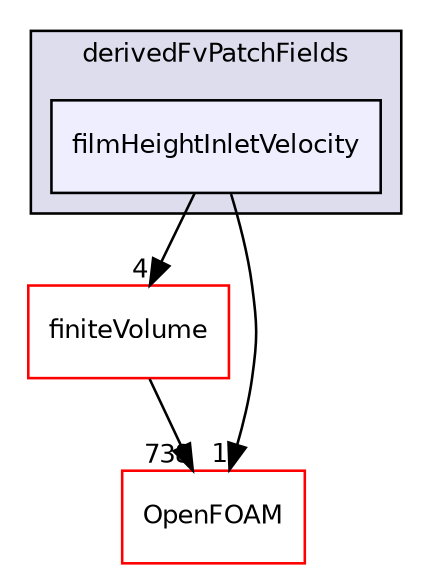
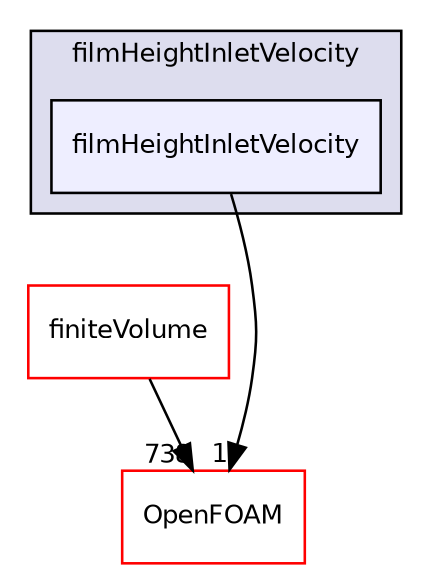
(216, 55) -> (216, 55)
(177, 229) -> none
